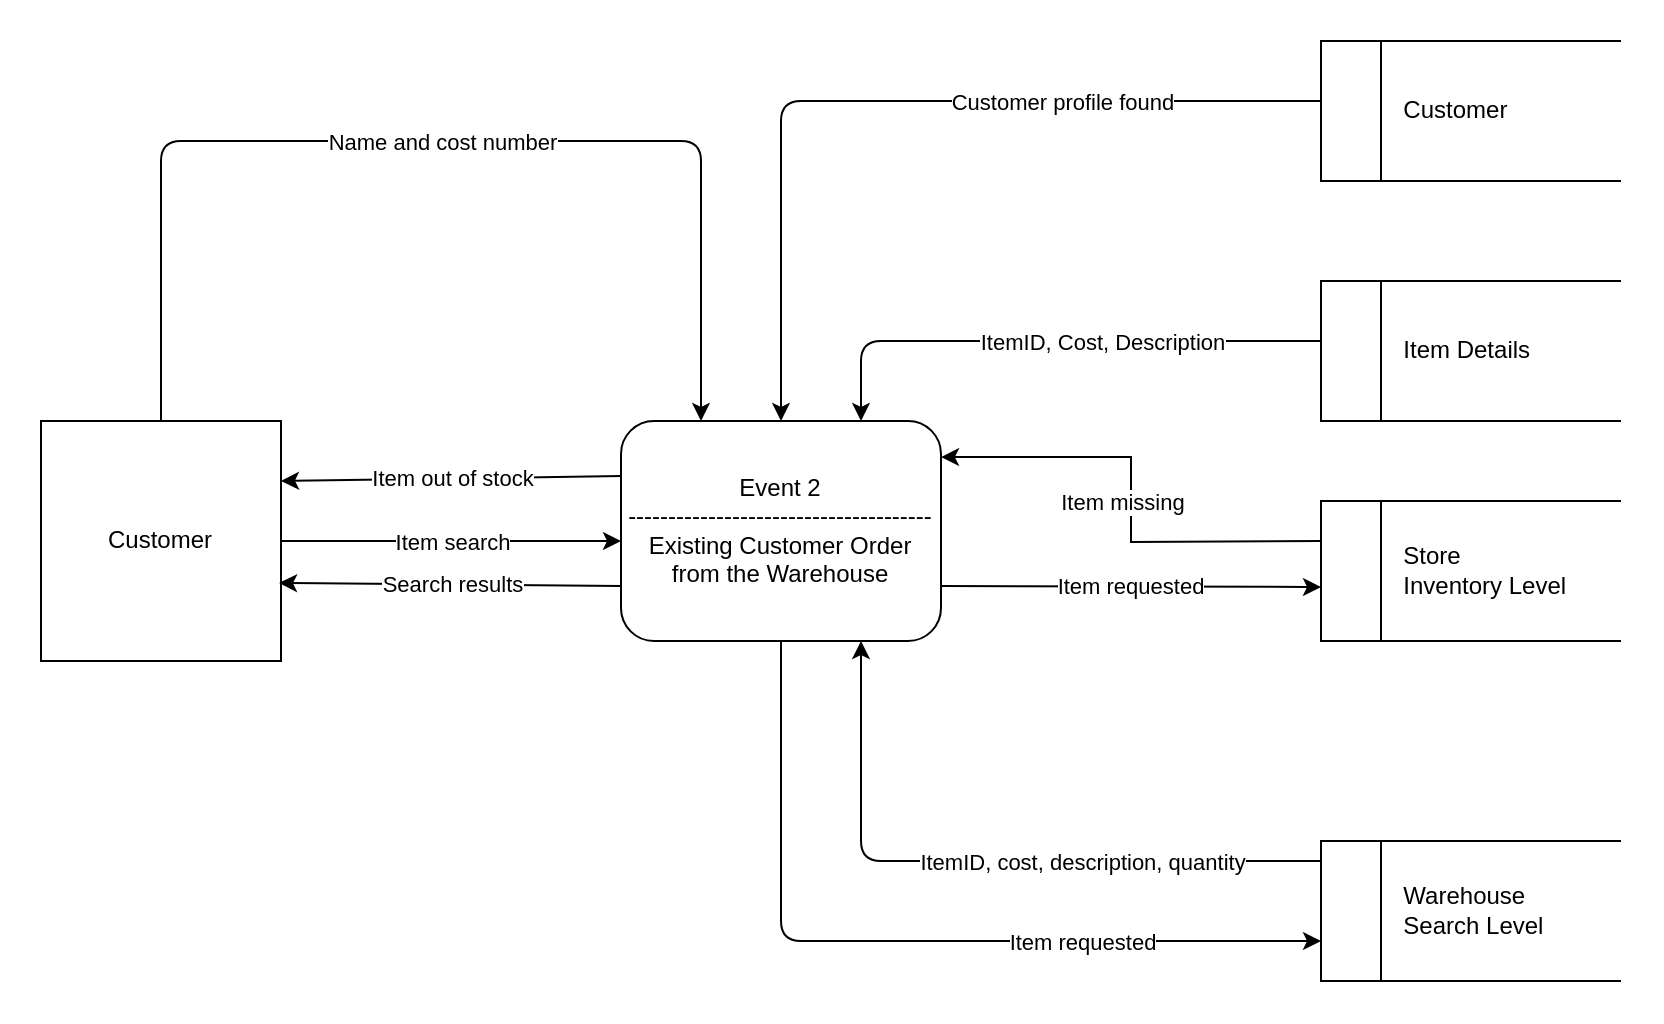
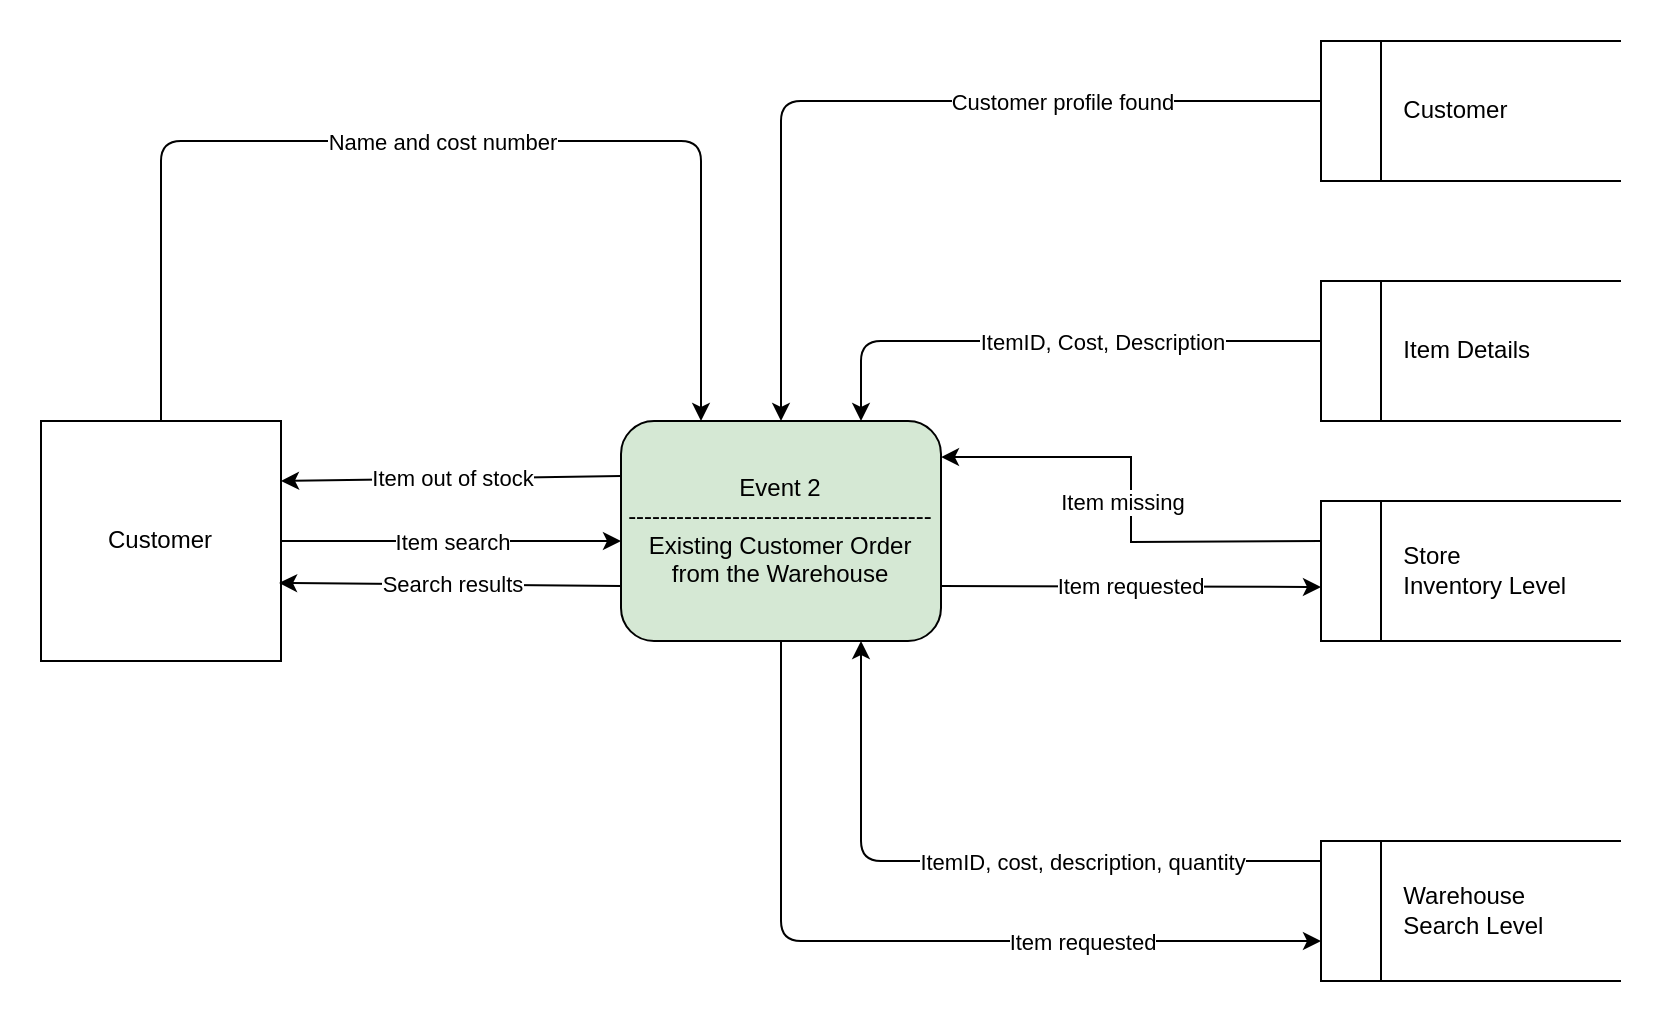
(781, 531) -> (781, 531)
